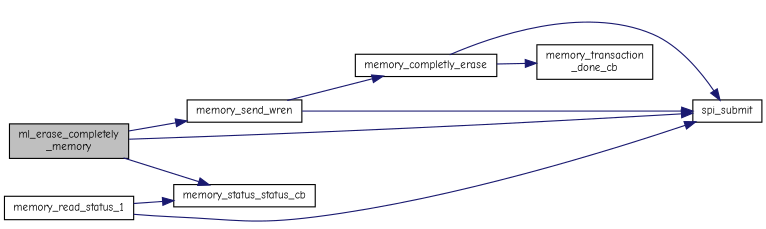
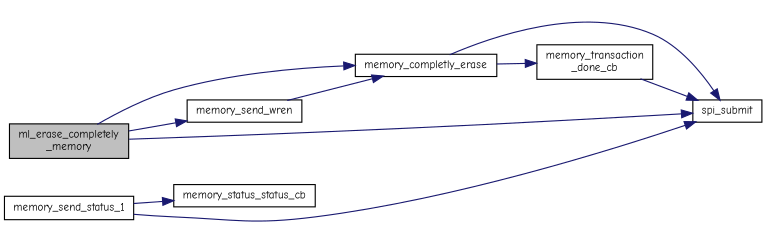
(492, 111) -> (664, 88)
(161, 170) -> (216, 80)
(69, 208) -> (69, 208)
